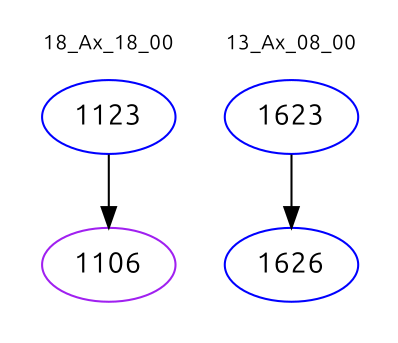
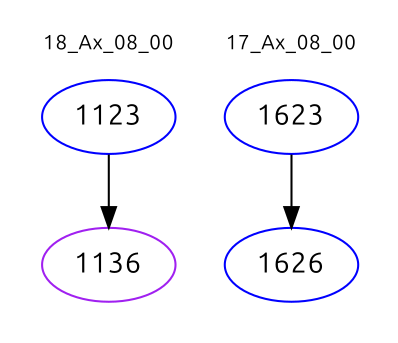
(109, 44) -> (109, 44)
(291, 44) -> (291, 44)
(109, 265) -> (109, 265)
